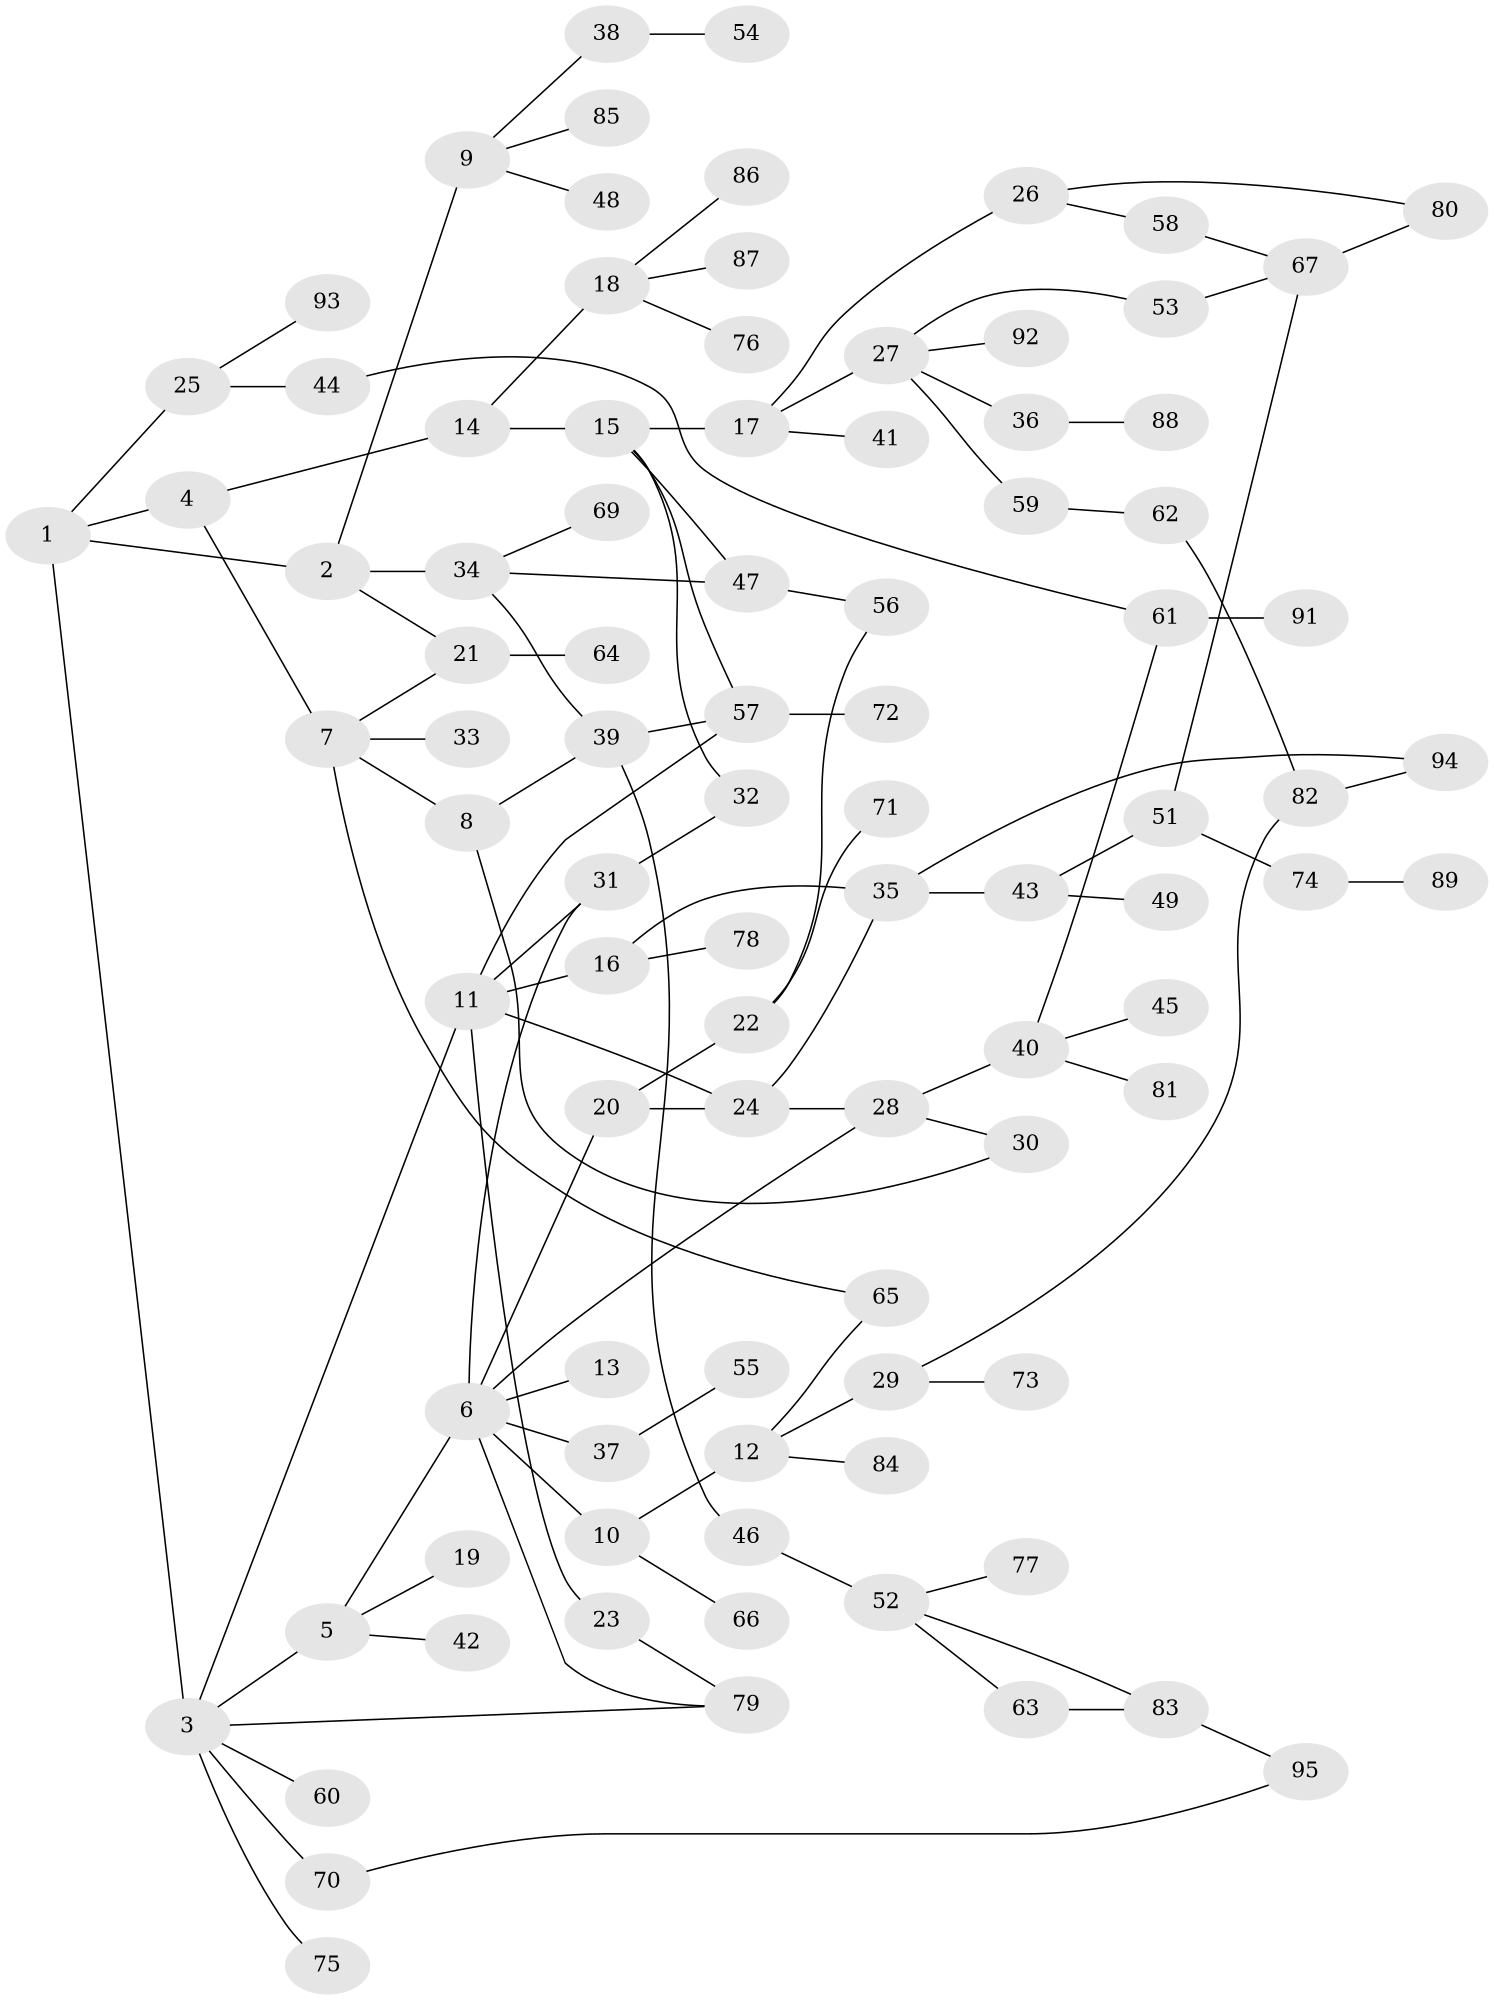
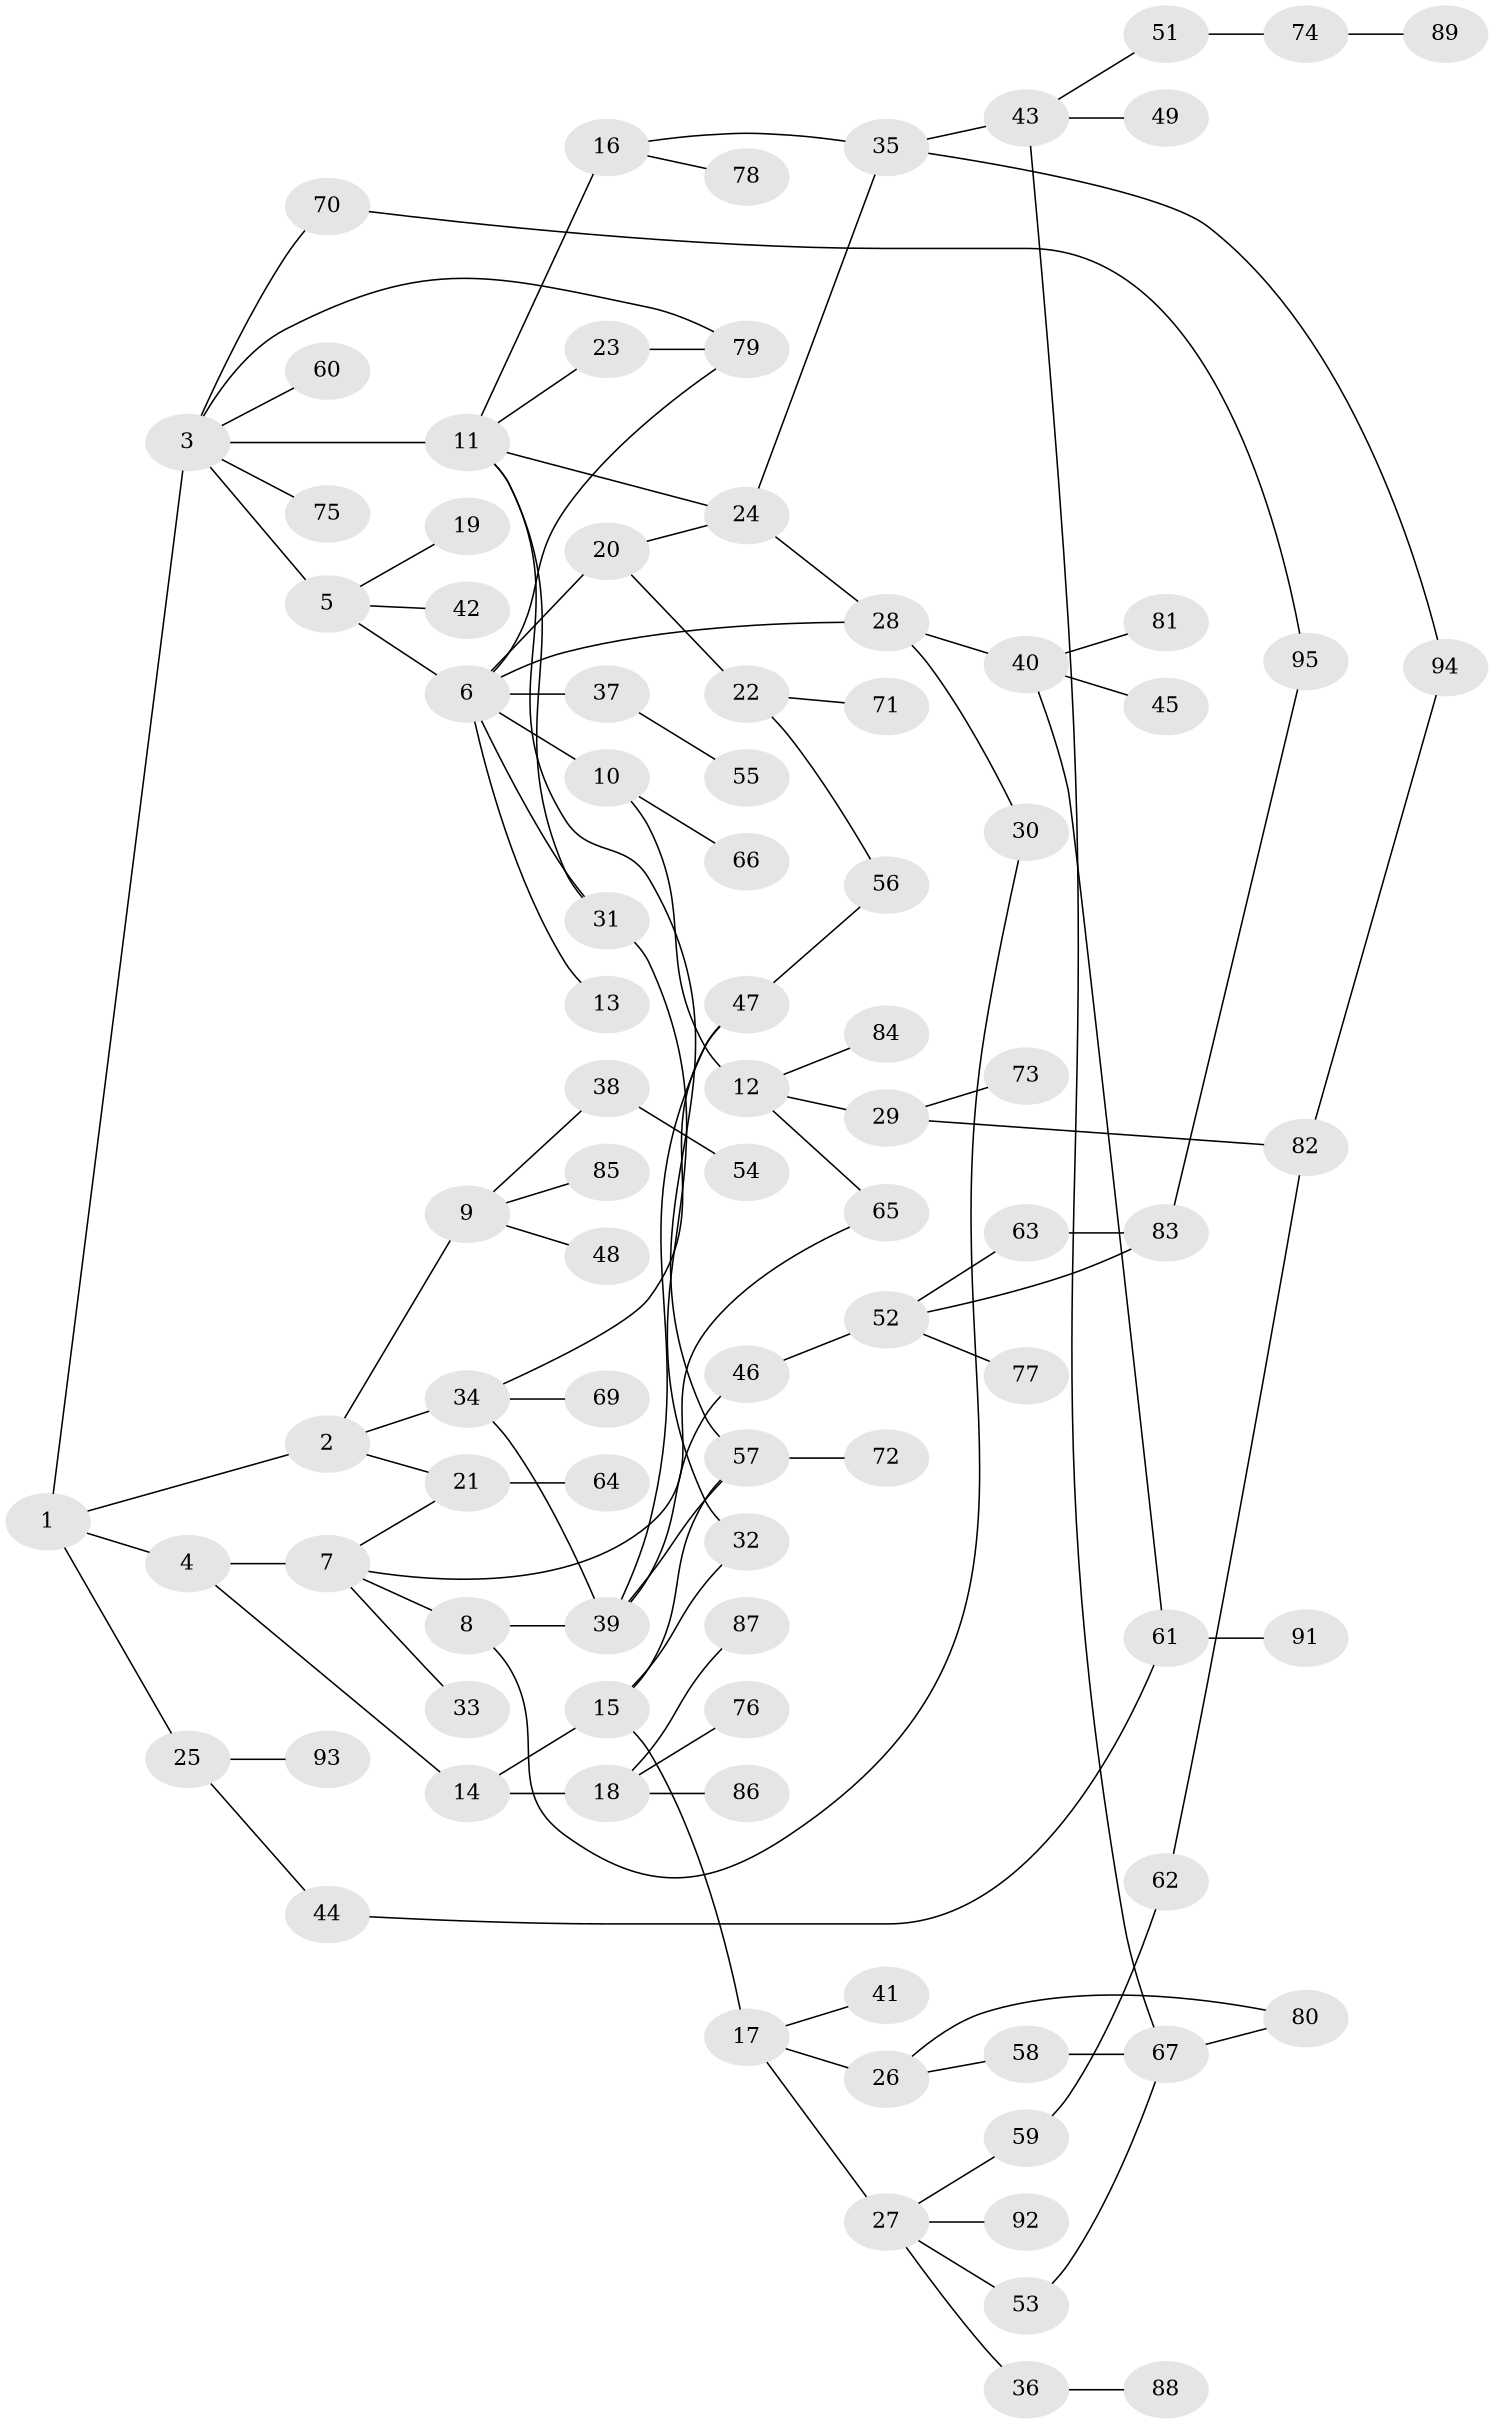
(679, 505) -> (662, 1251)
(1237, 543) -> (1076, 1090)
